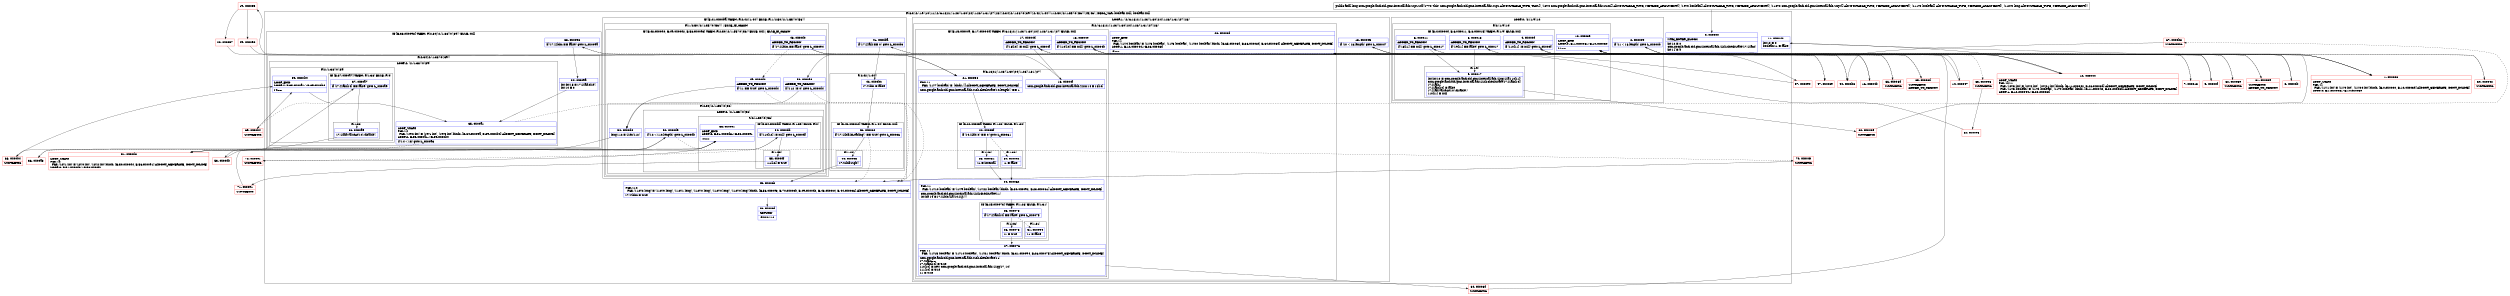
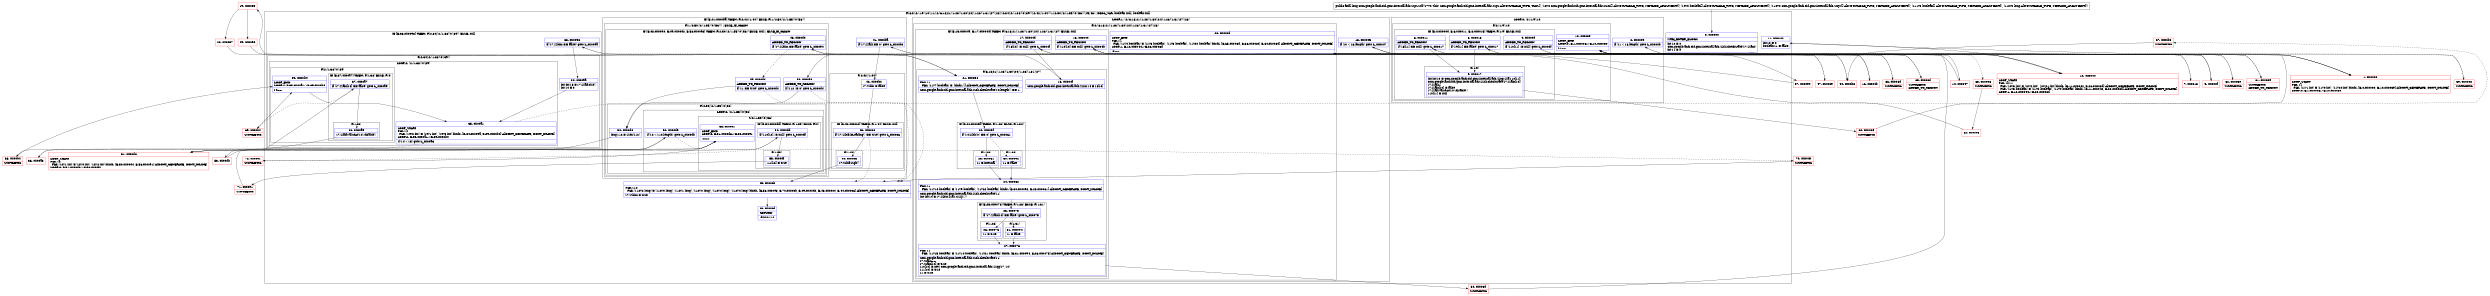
(1326, 54) -> (1328, 54)
(2291, 84) -> none
none -> (1014, 240)
